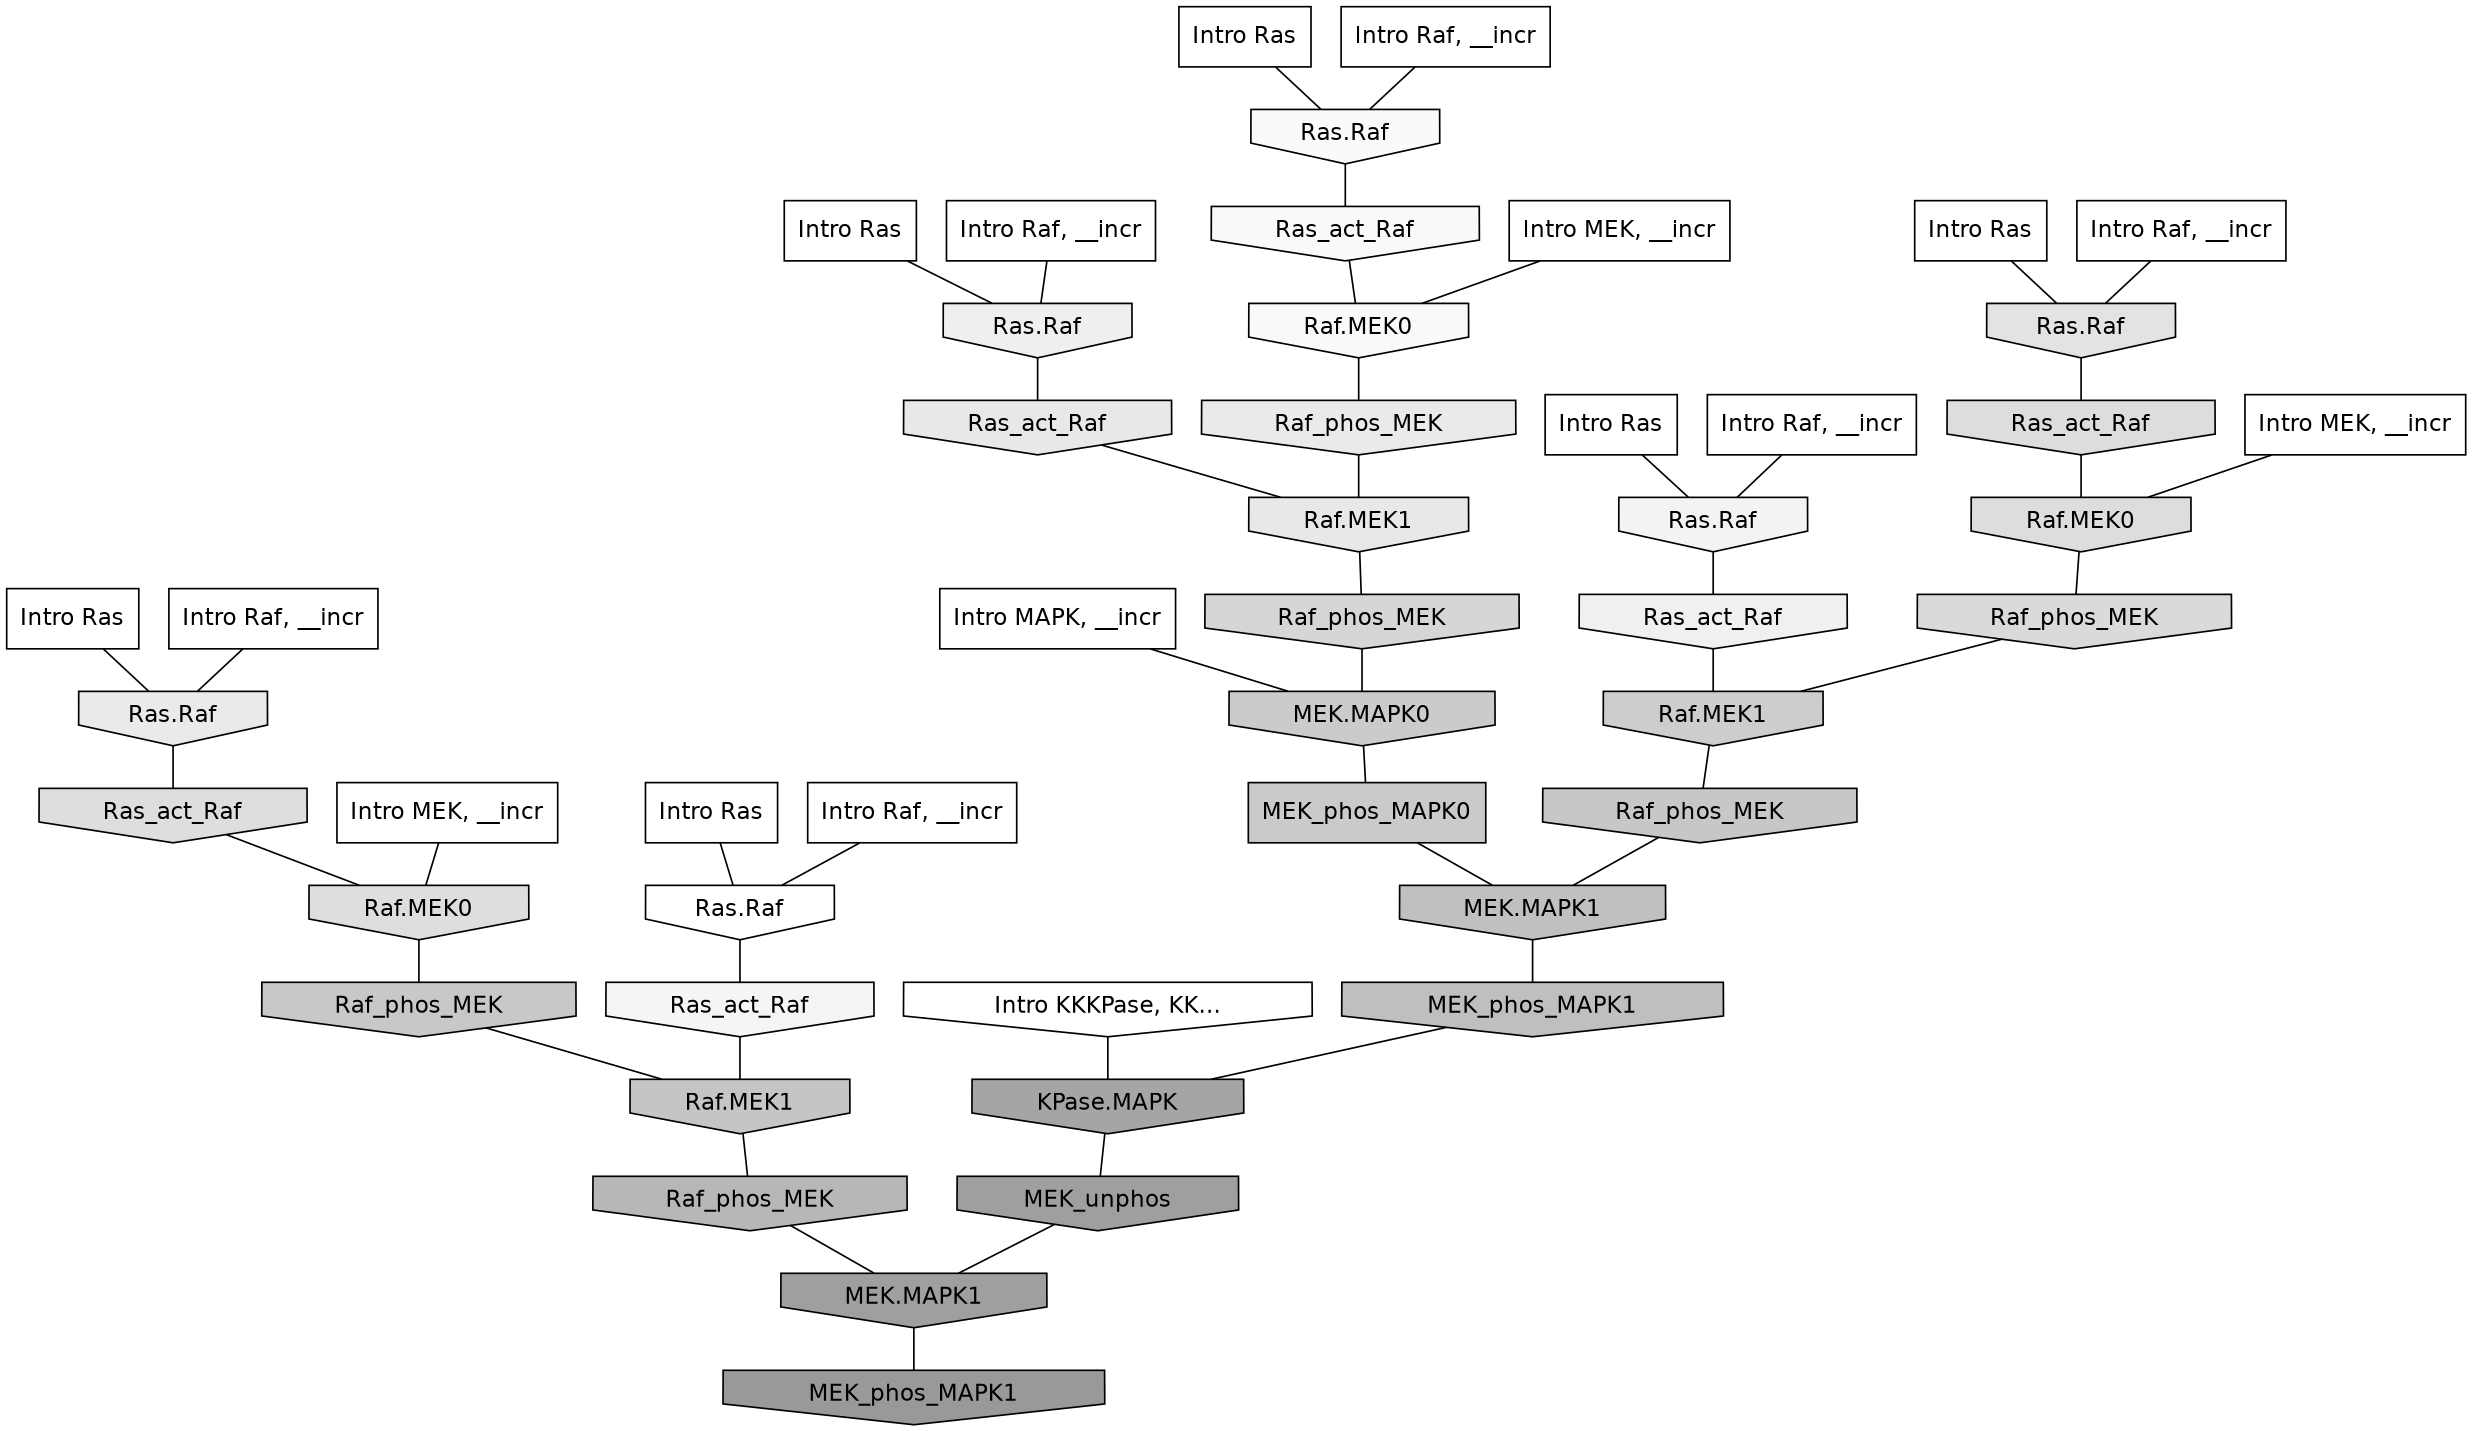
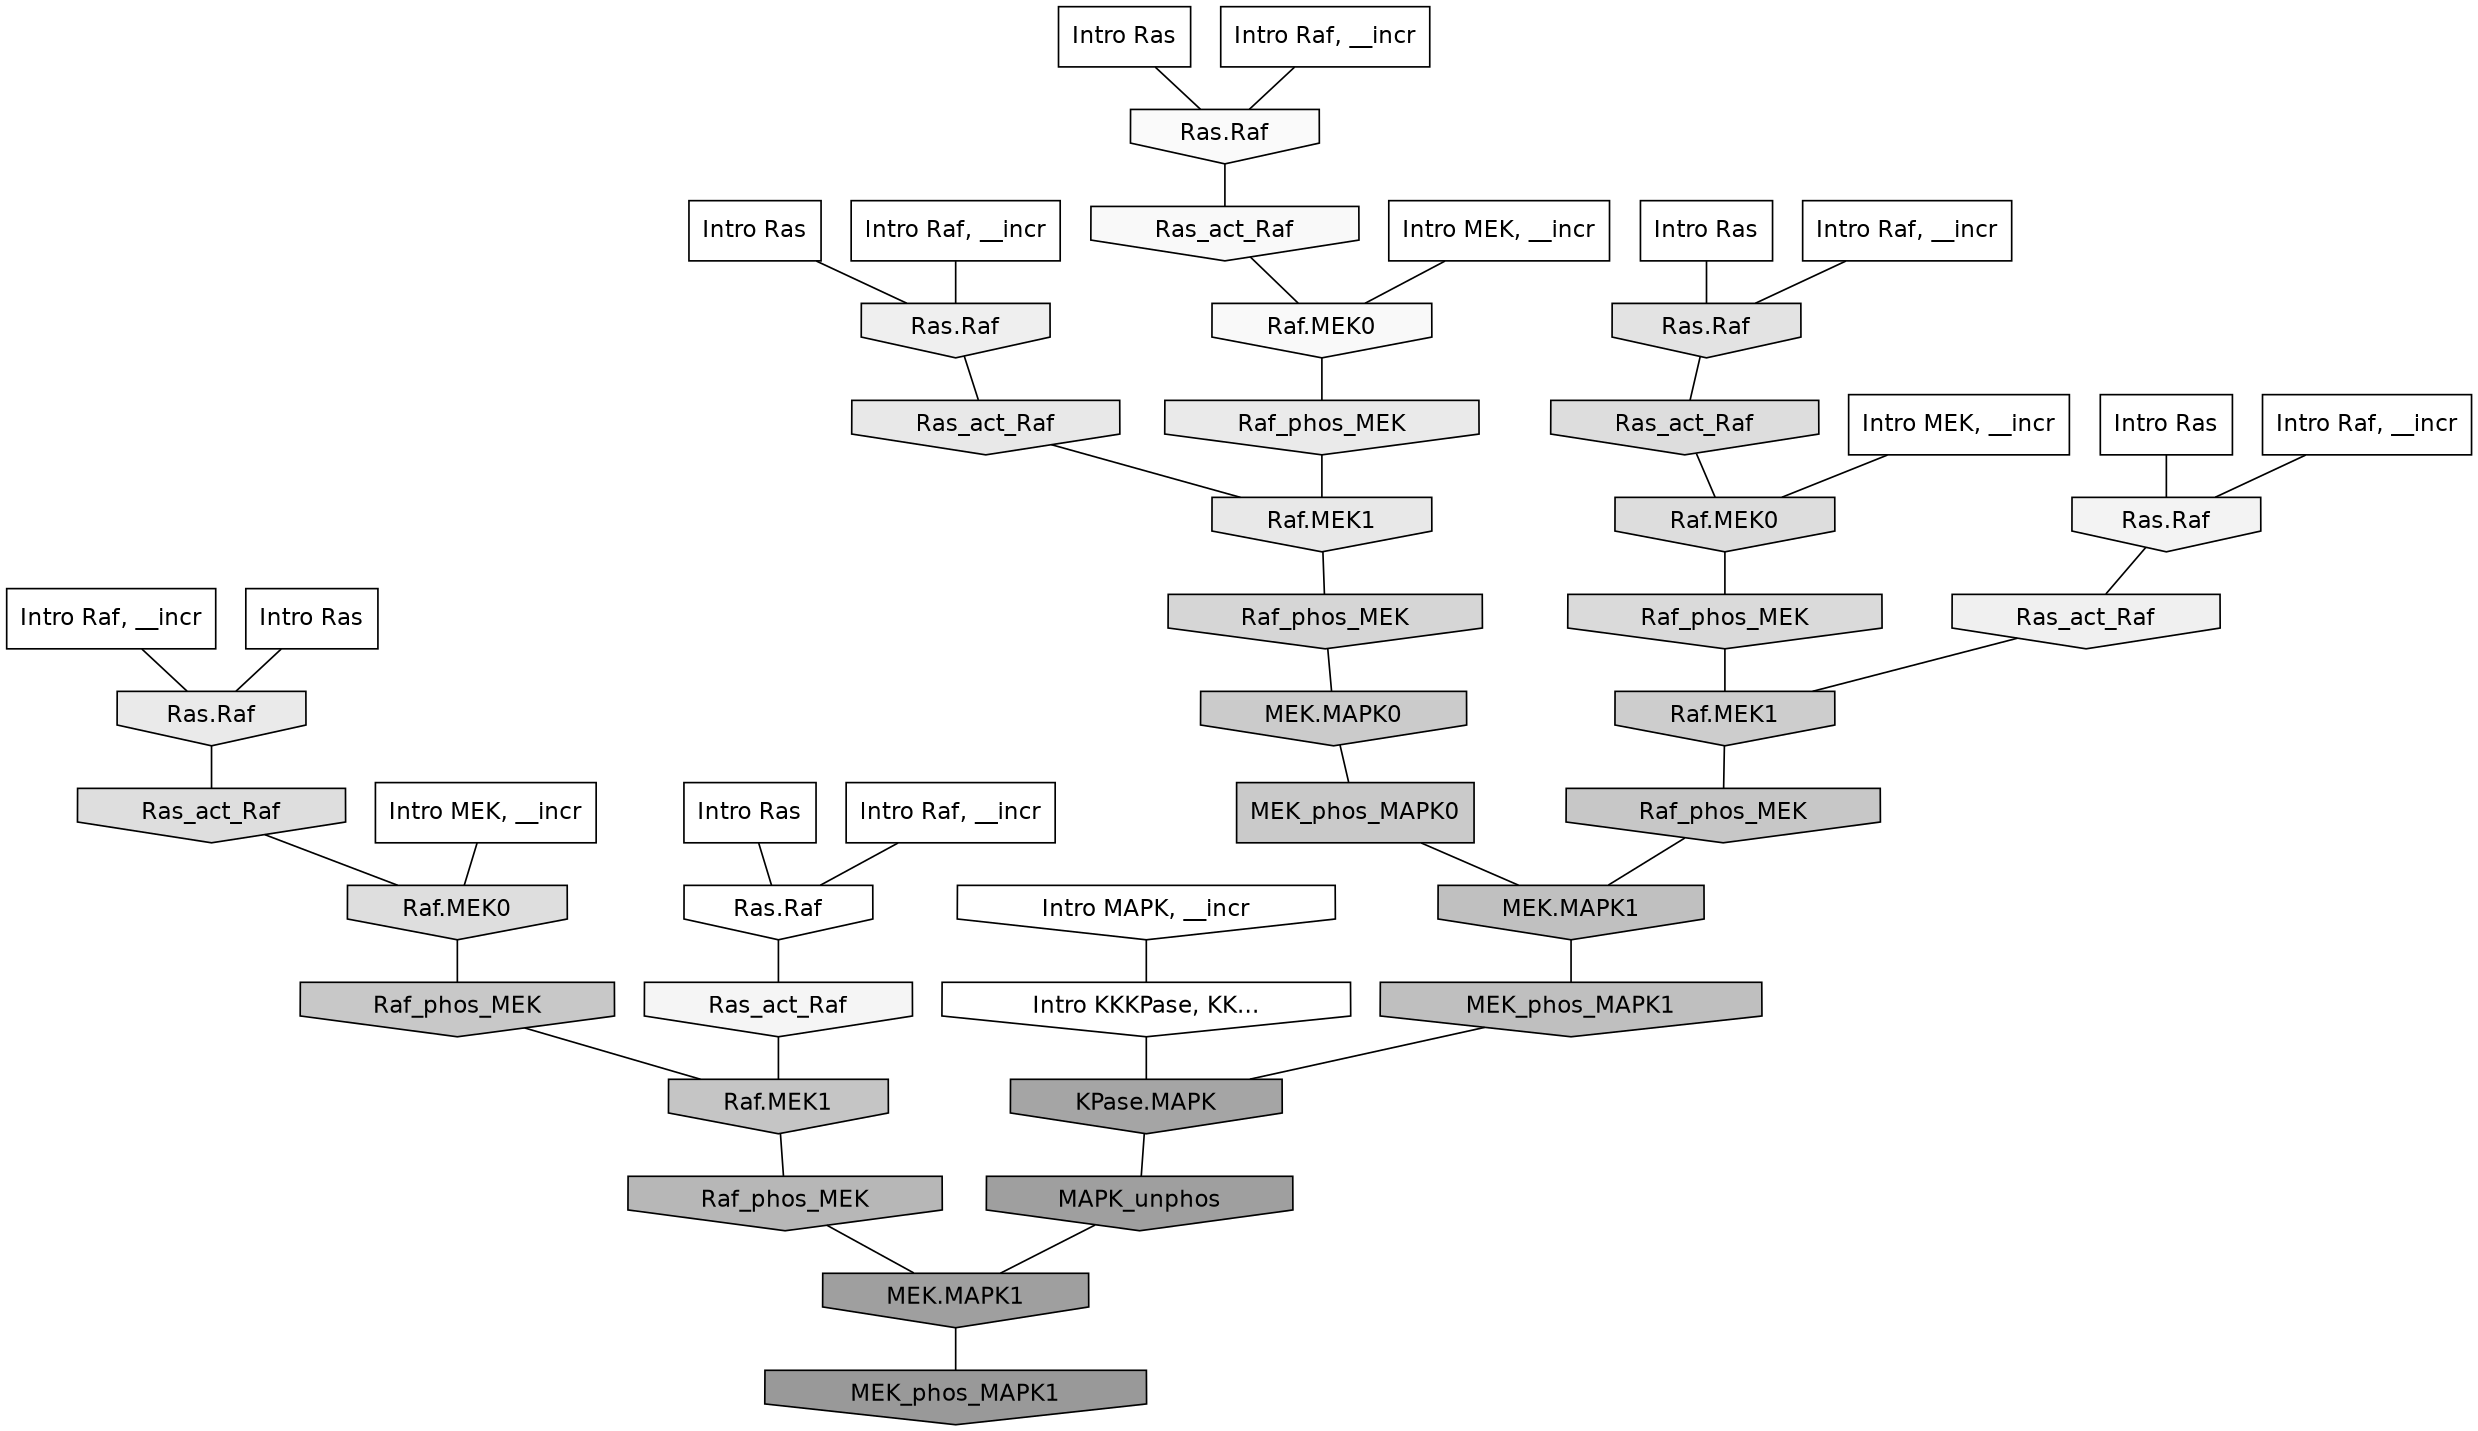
(1058, 619) -> (1146, 910)
(1219, 670) -> (1146, 961)
(1098, 1201) -> (1140, 1201)
